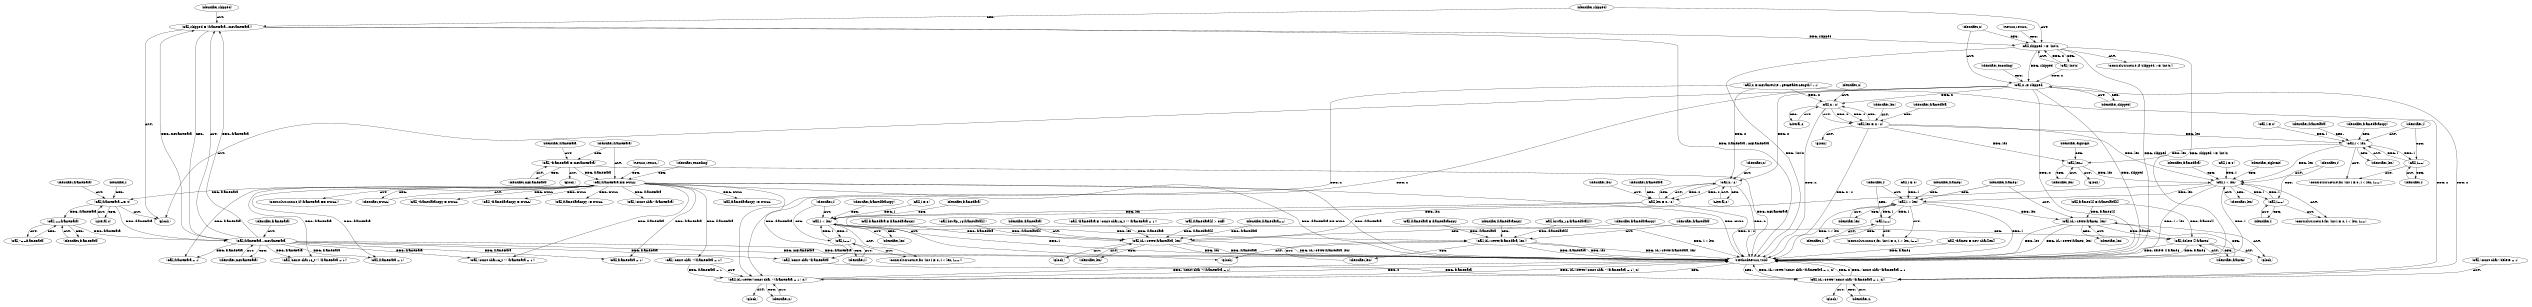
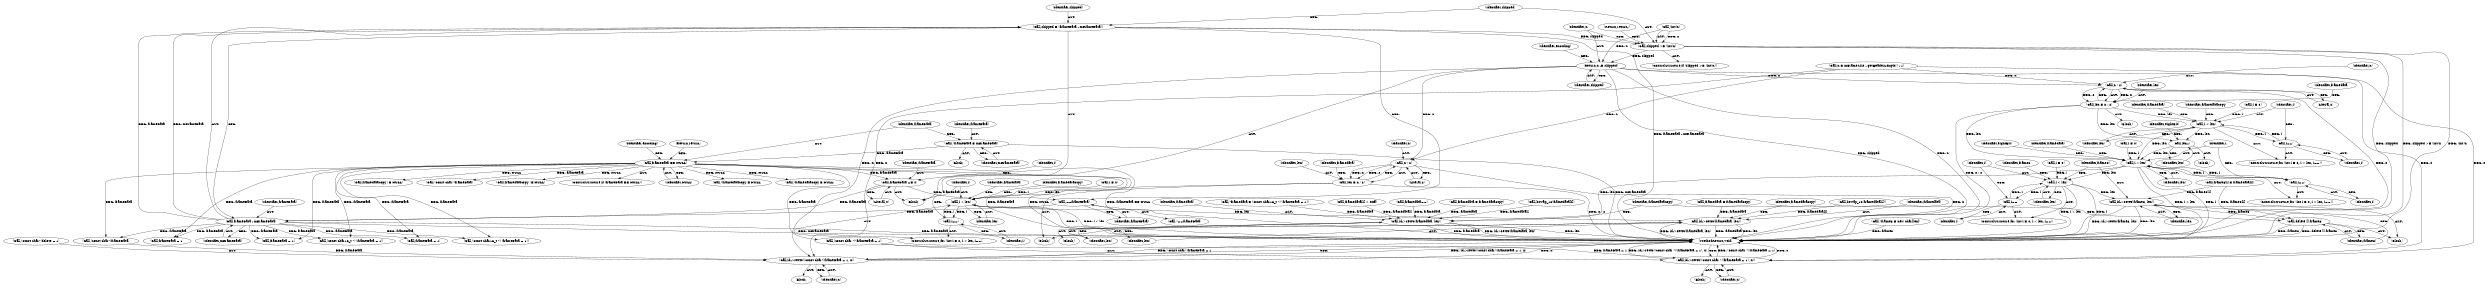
(2064, 53) -> none
(2029, 85) -> (1601, 66)
(1266, 222) -> (1412, 202)
(44, 232) -> (1436, 140)
